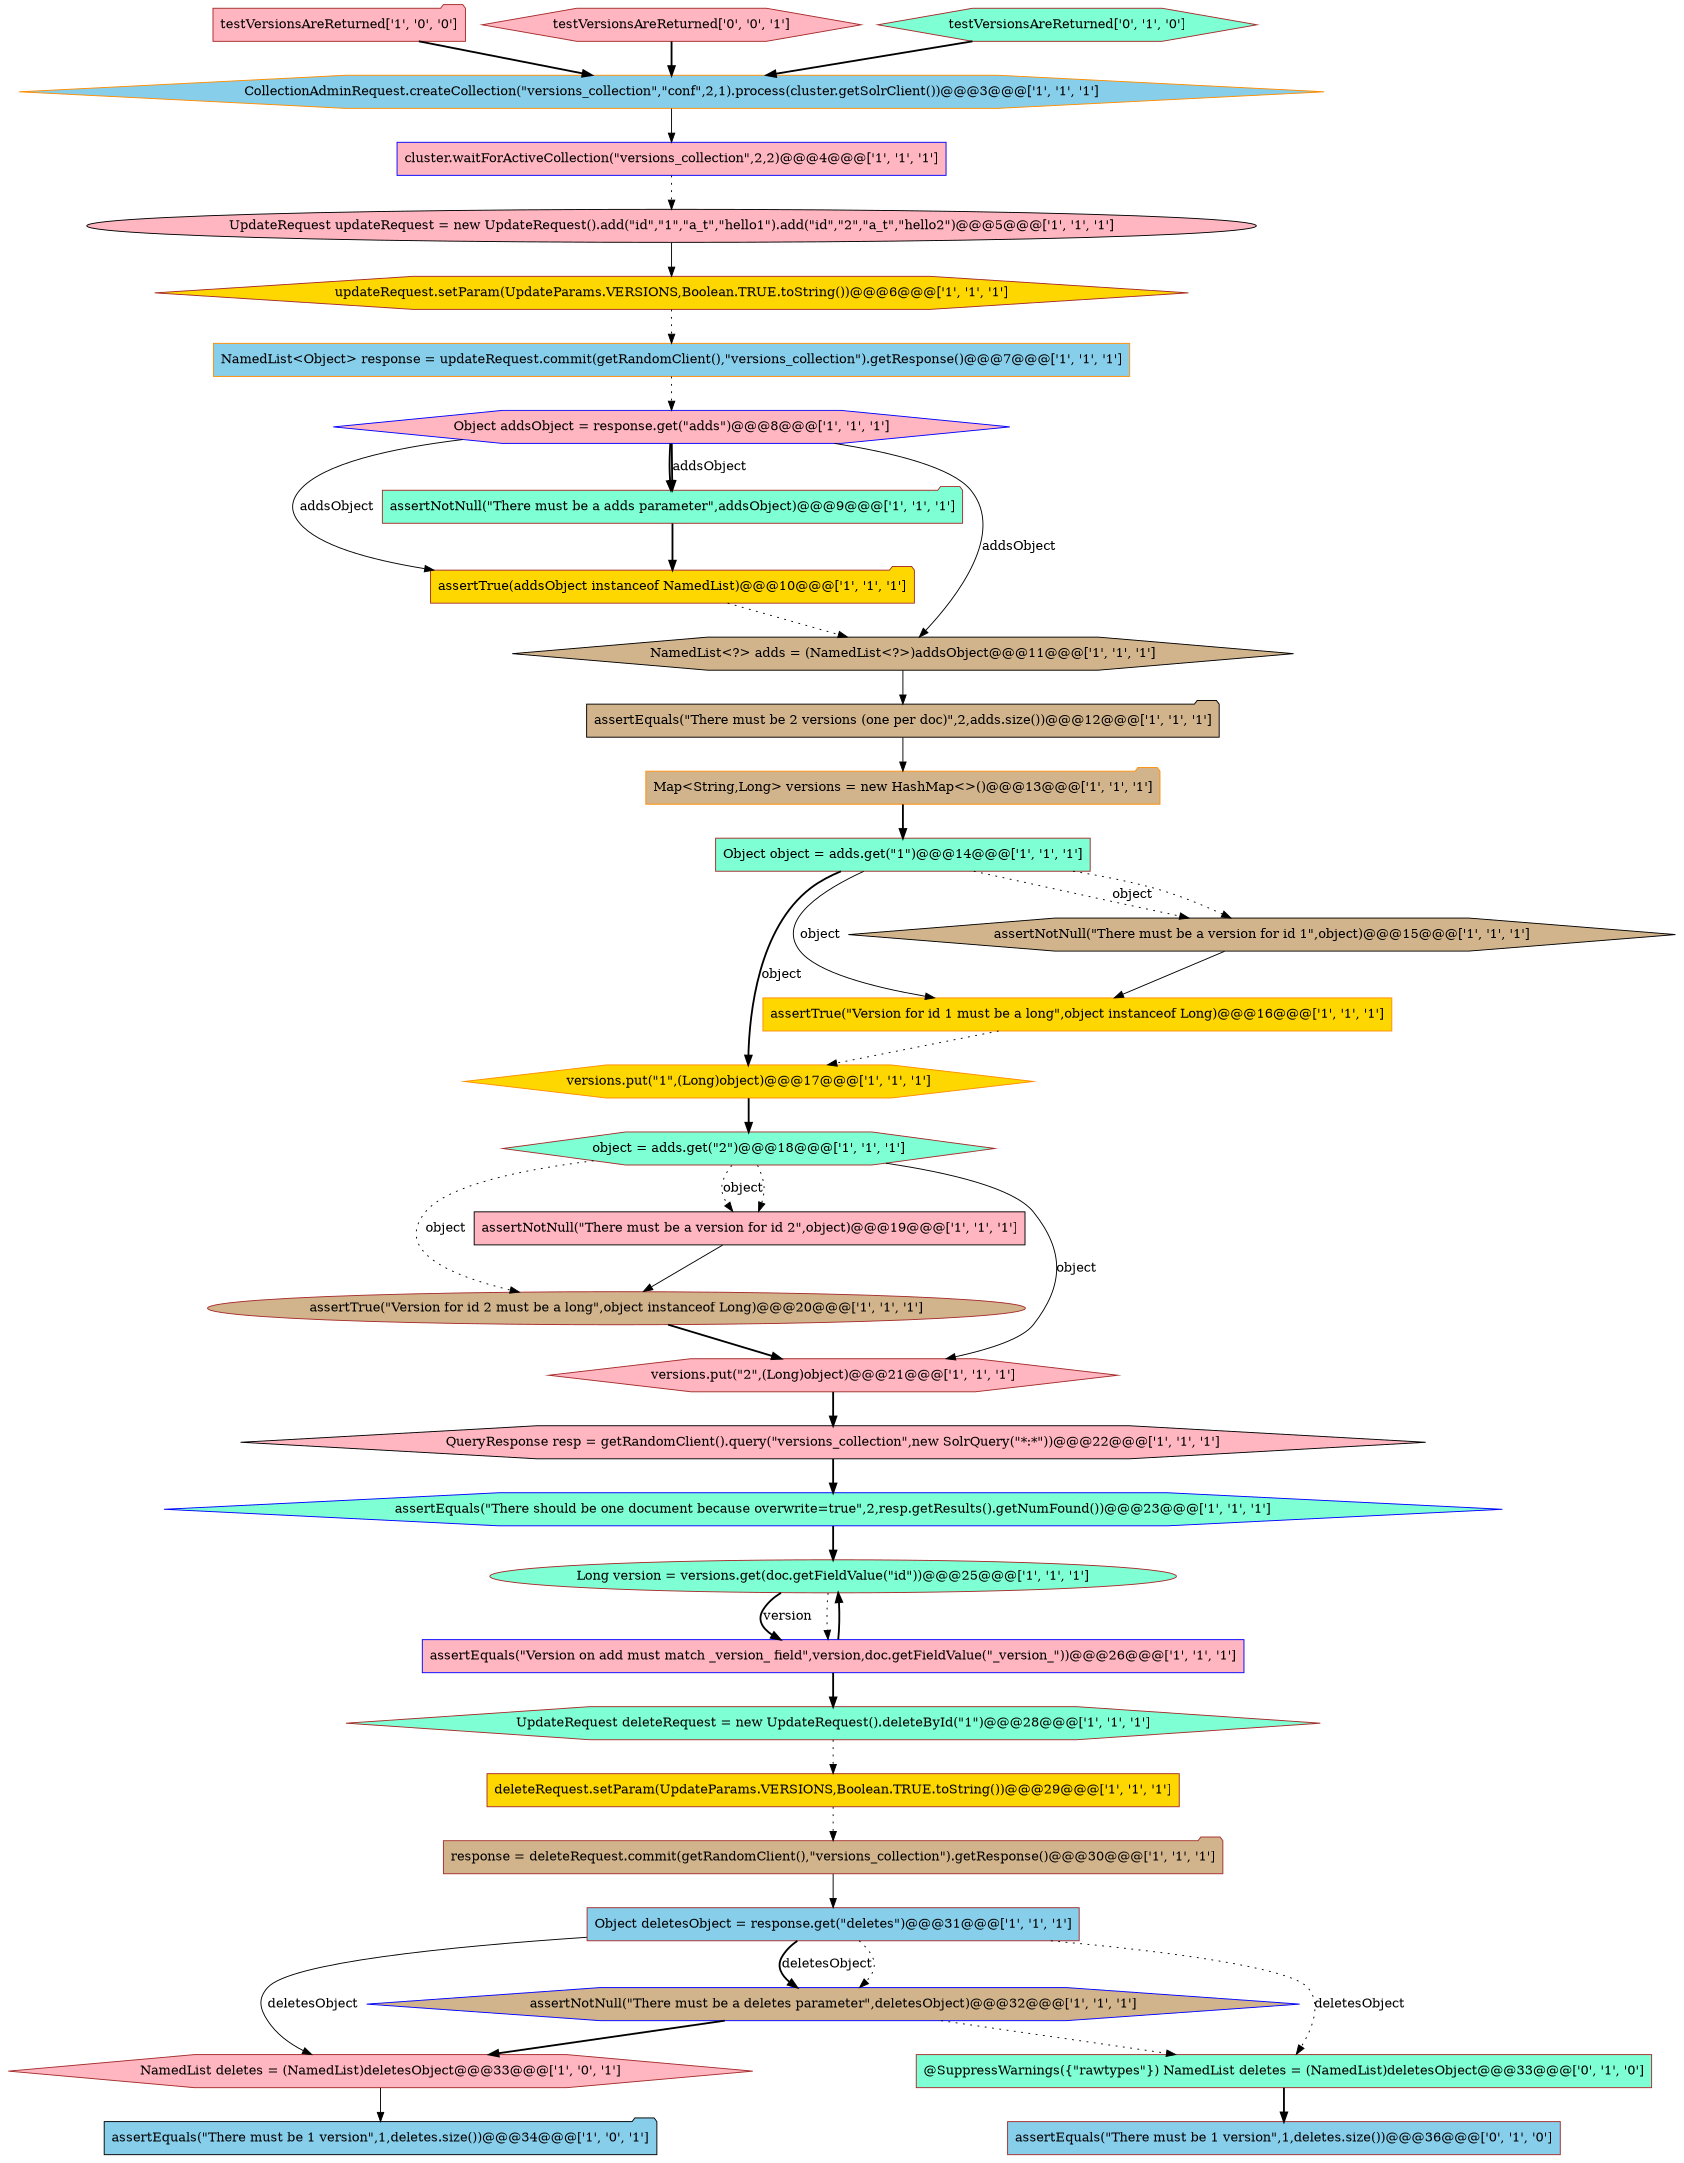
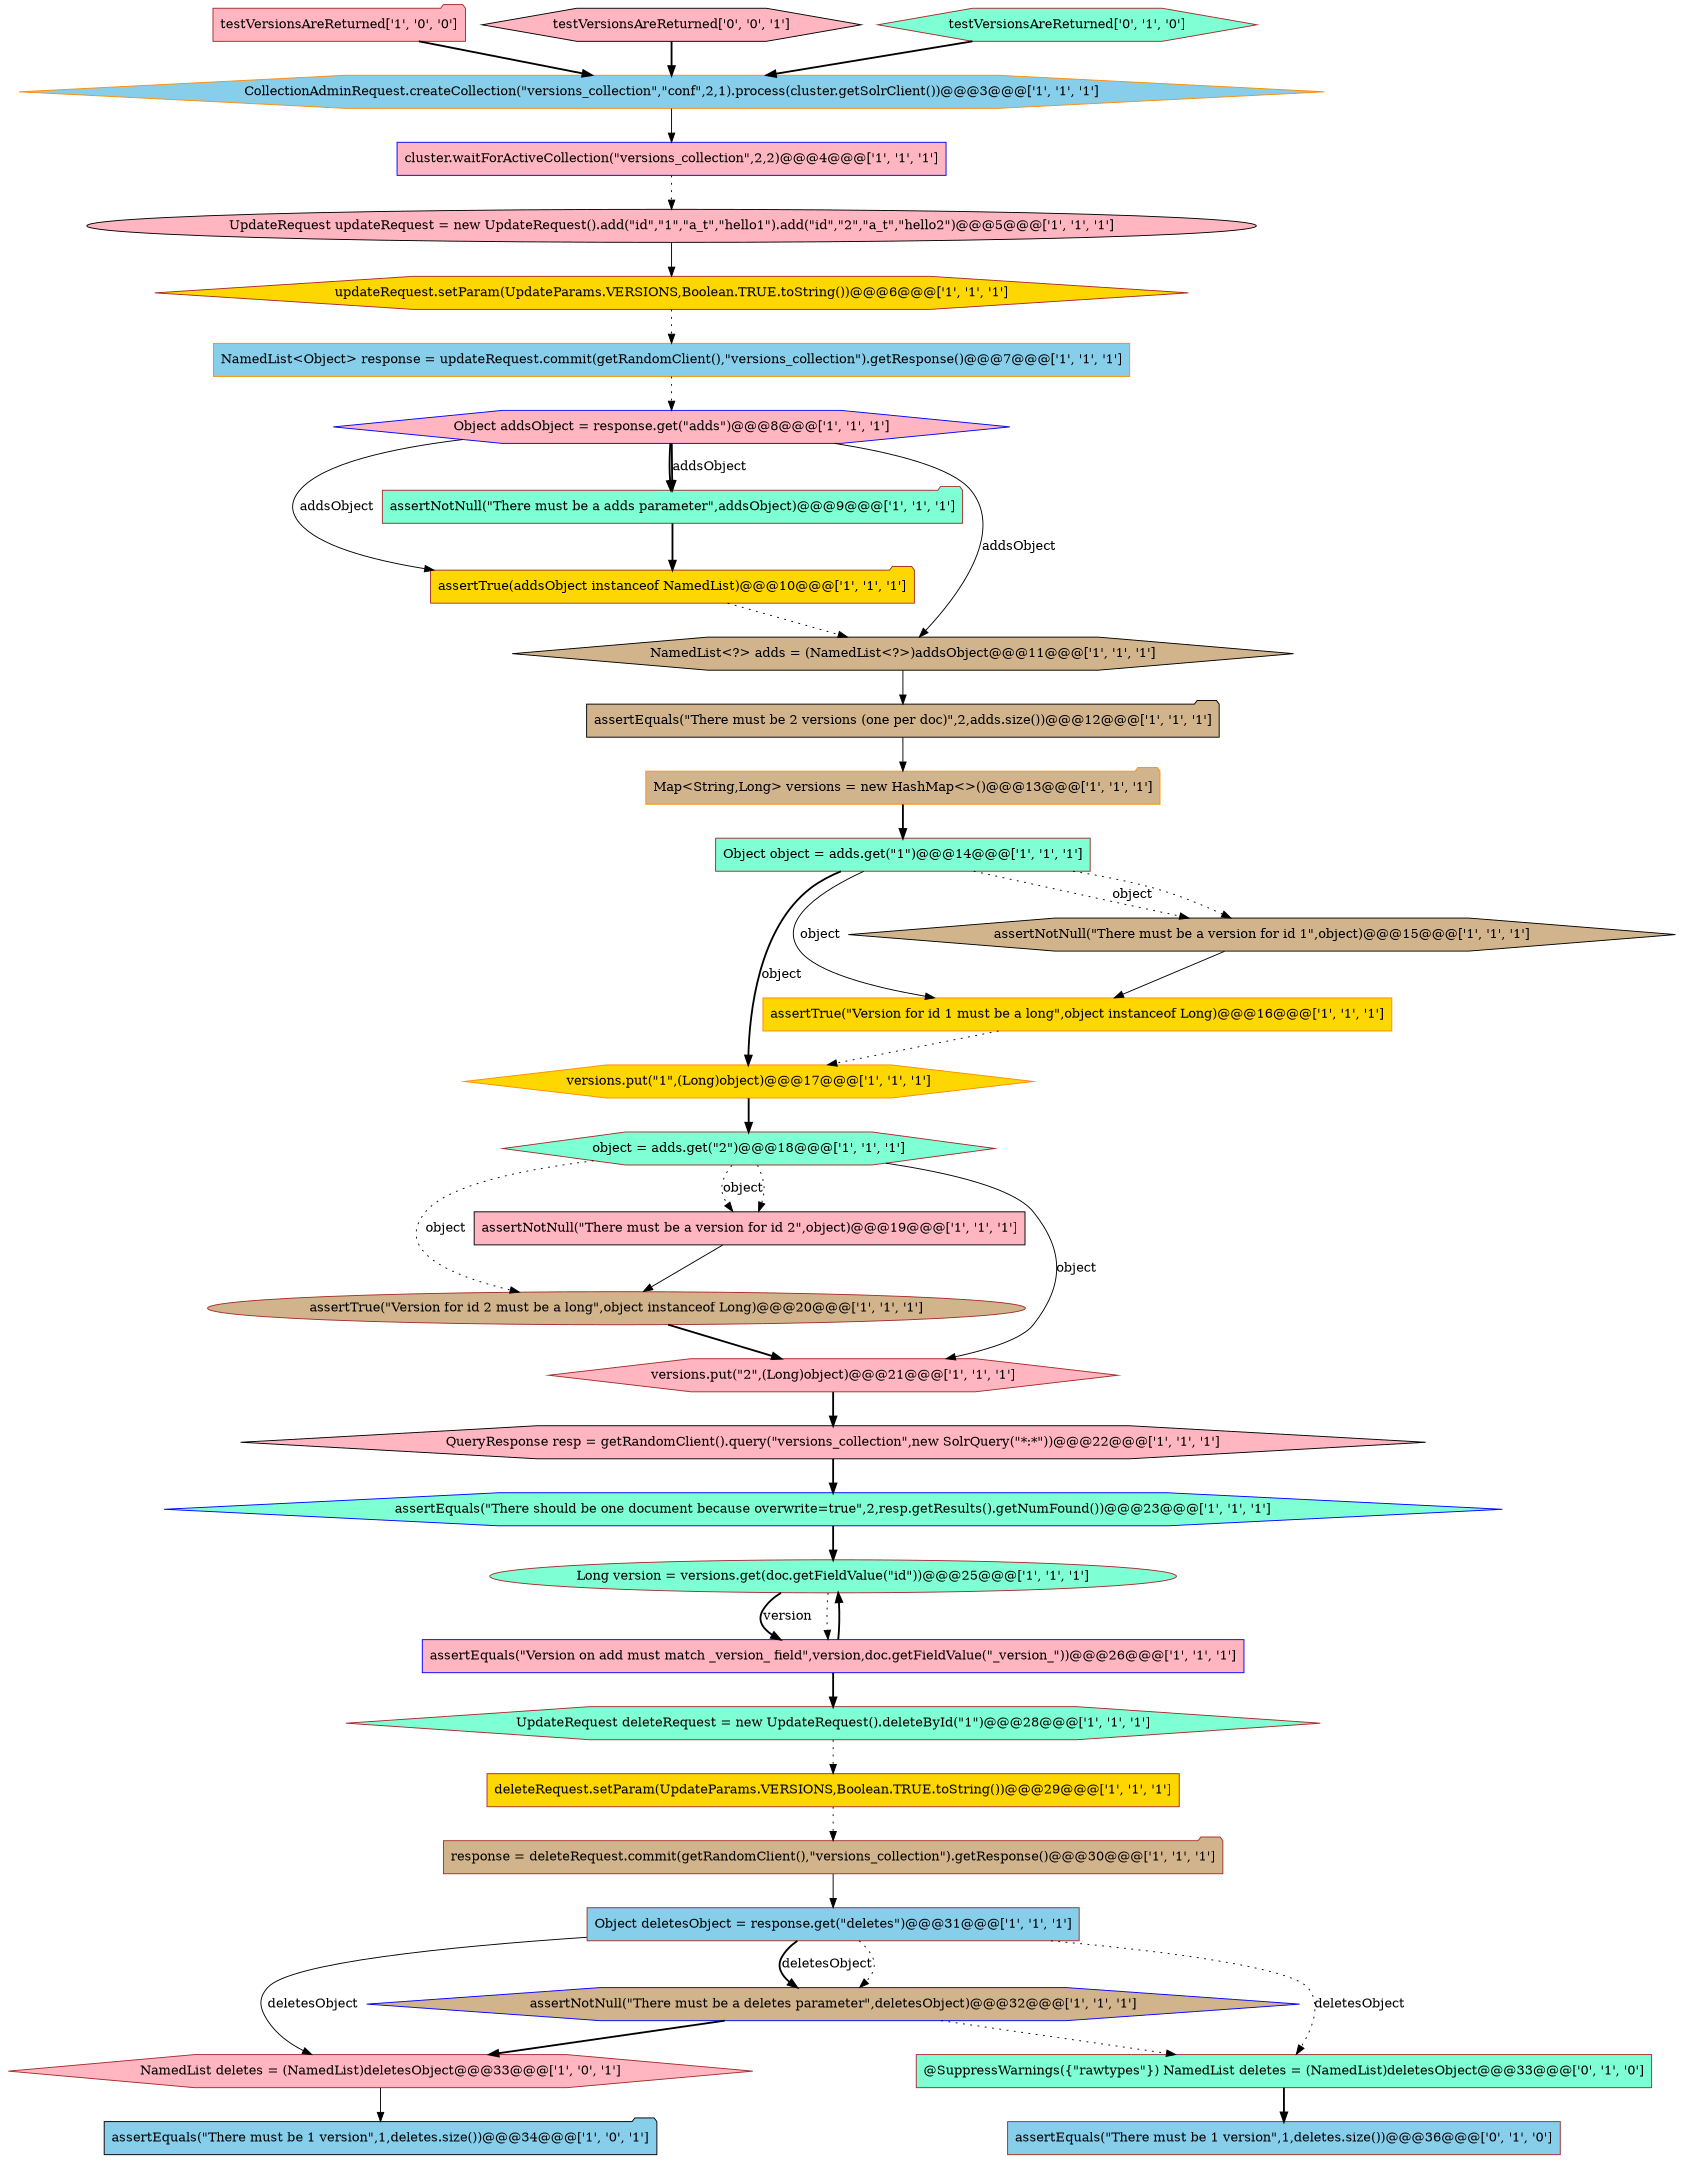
(672, 25) -> (672, 25)
